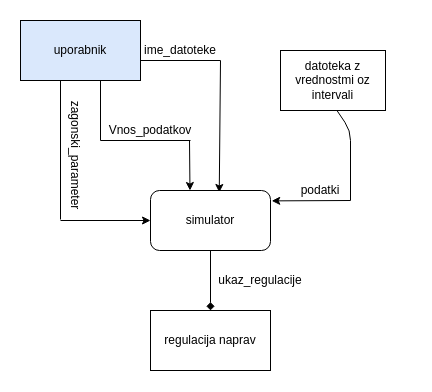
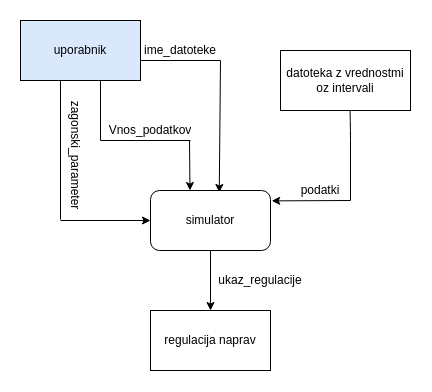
(333, 81) -> (346, 81)
(211, 302) -> (211, 302)
